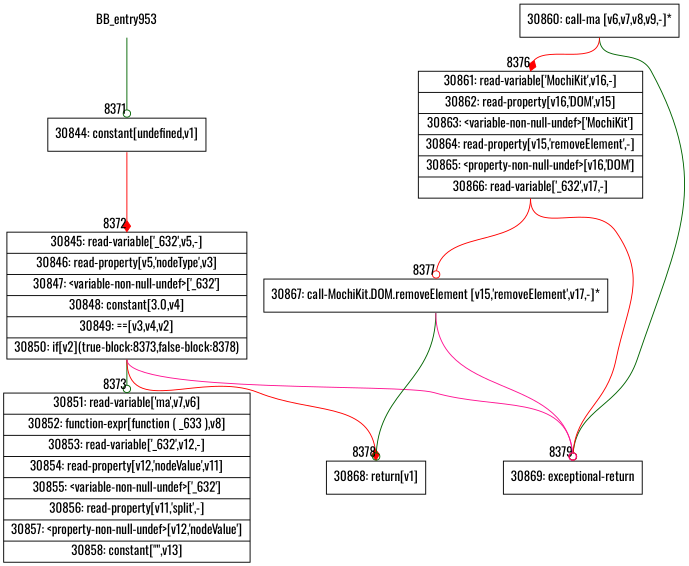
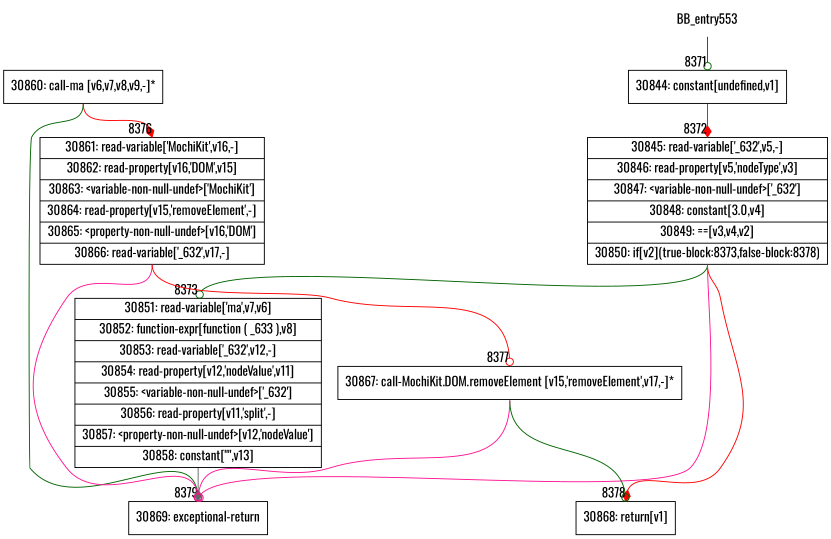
(127, 21) -> (708, 20)
(632, 296) -> (35, 405)
none -> (198, 478)
